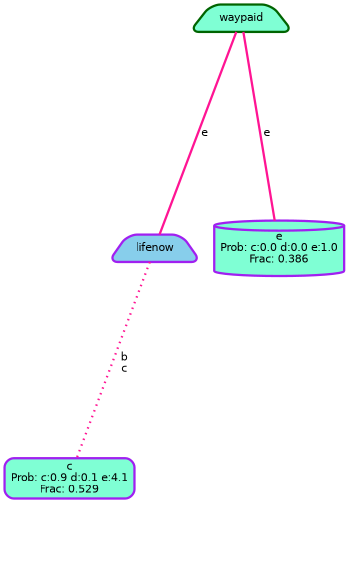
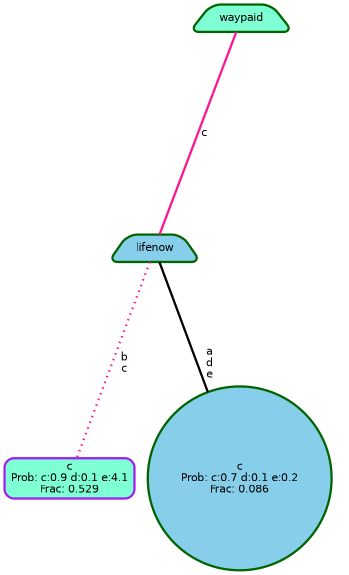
(203, 133) -> (203, 133)
(155, 248) -> (155, 248)
(279, 248) -> none
none -> (240, 478)
